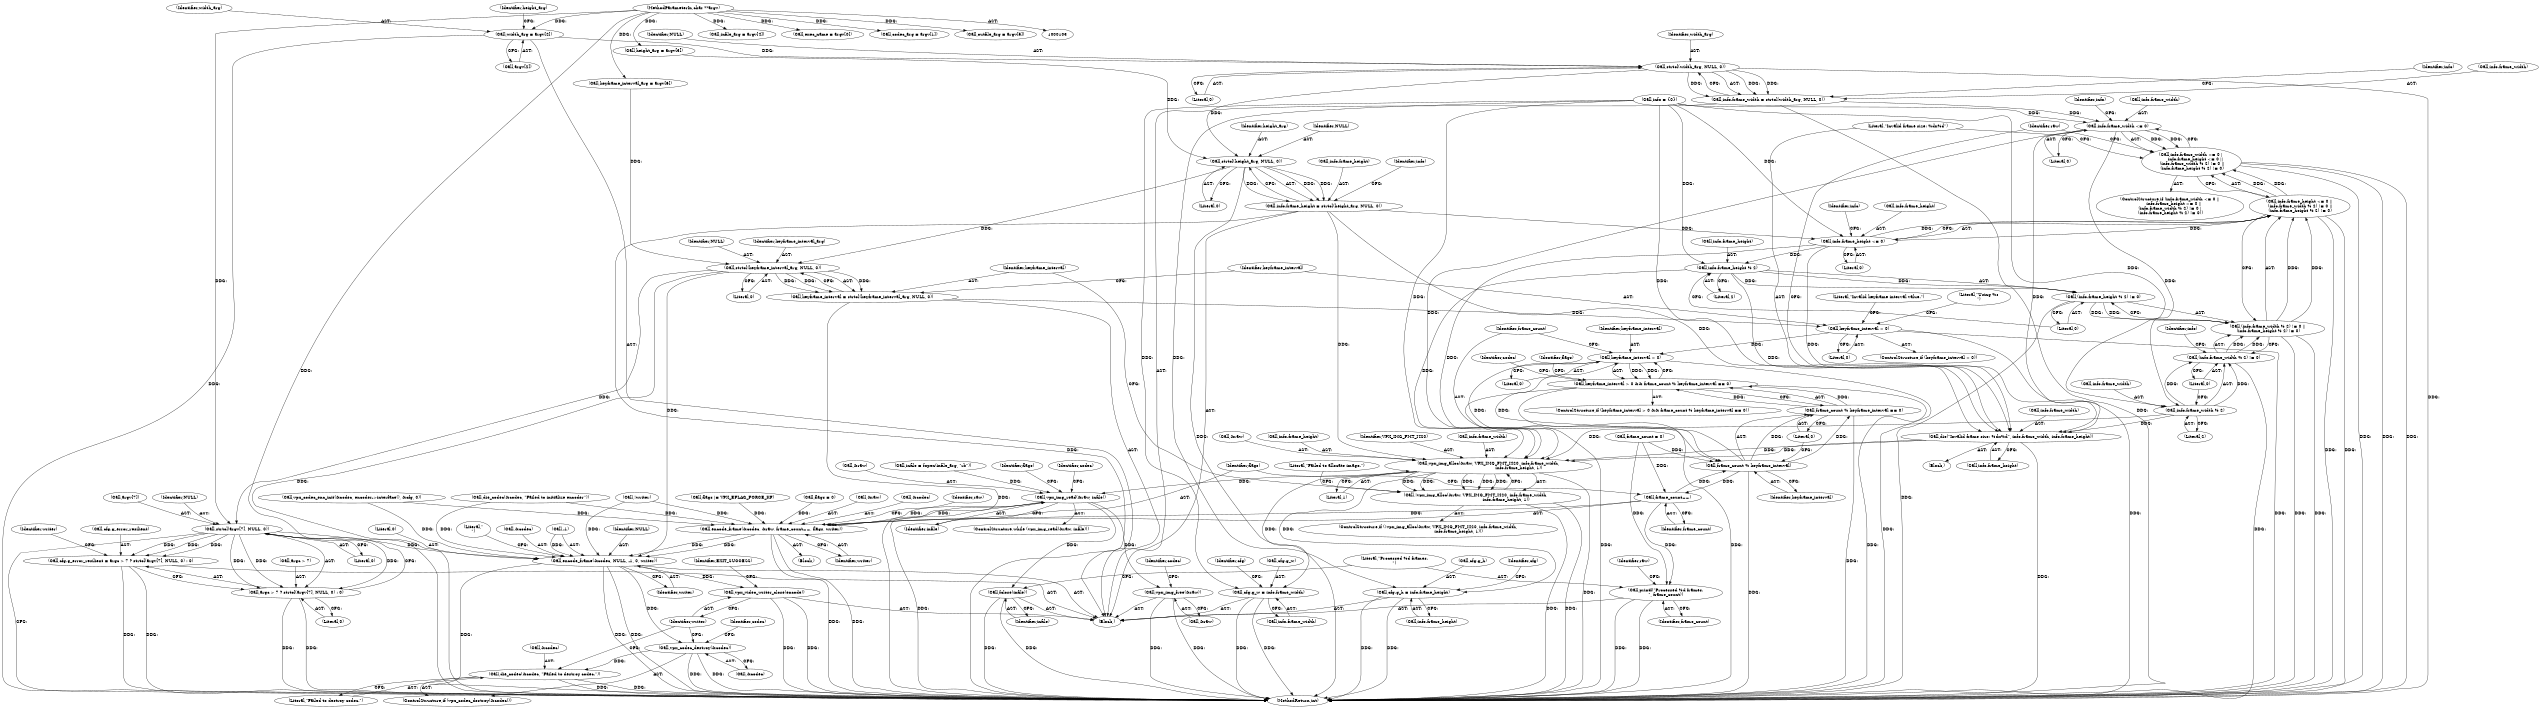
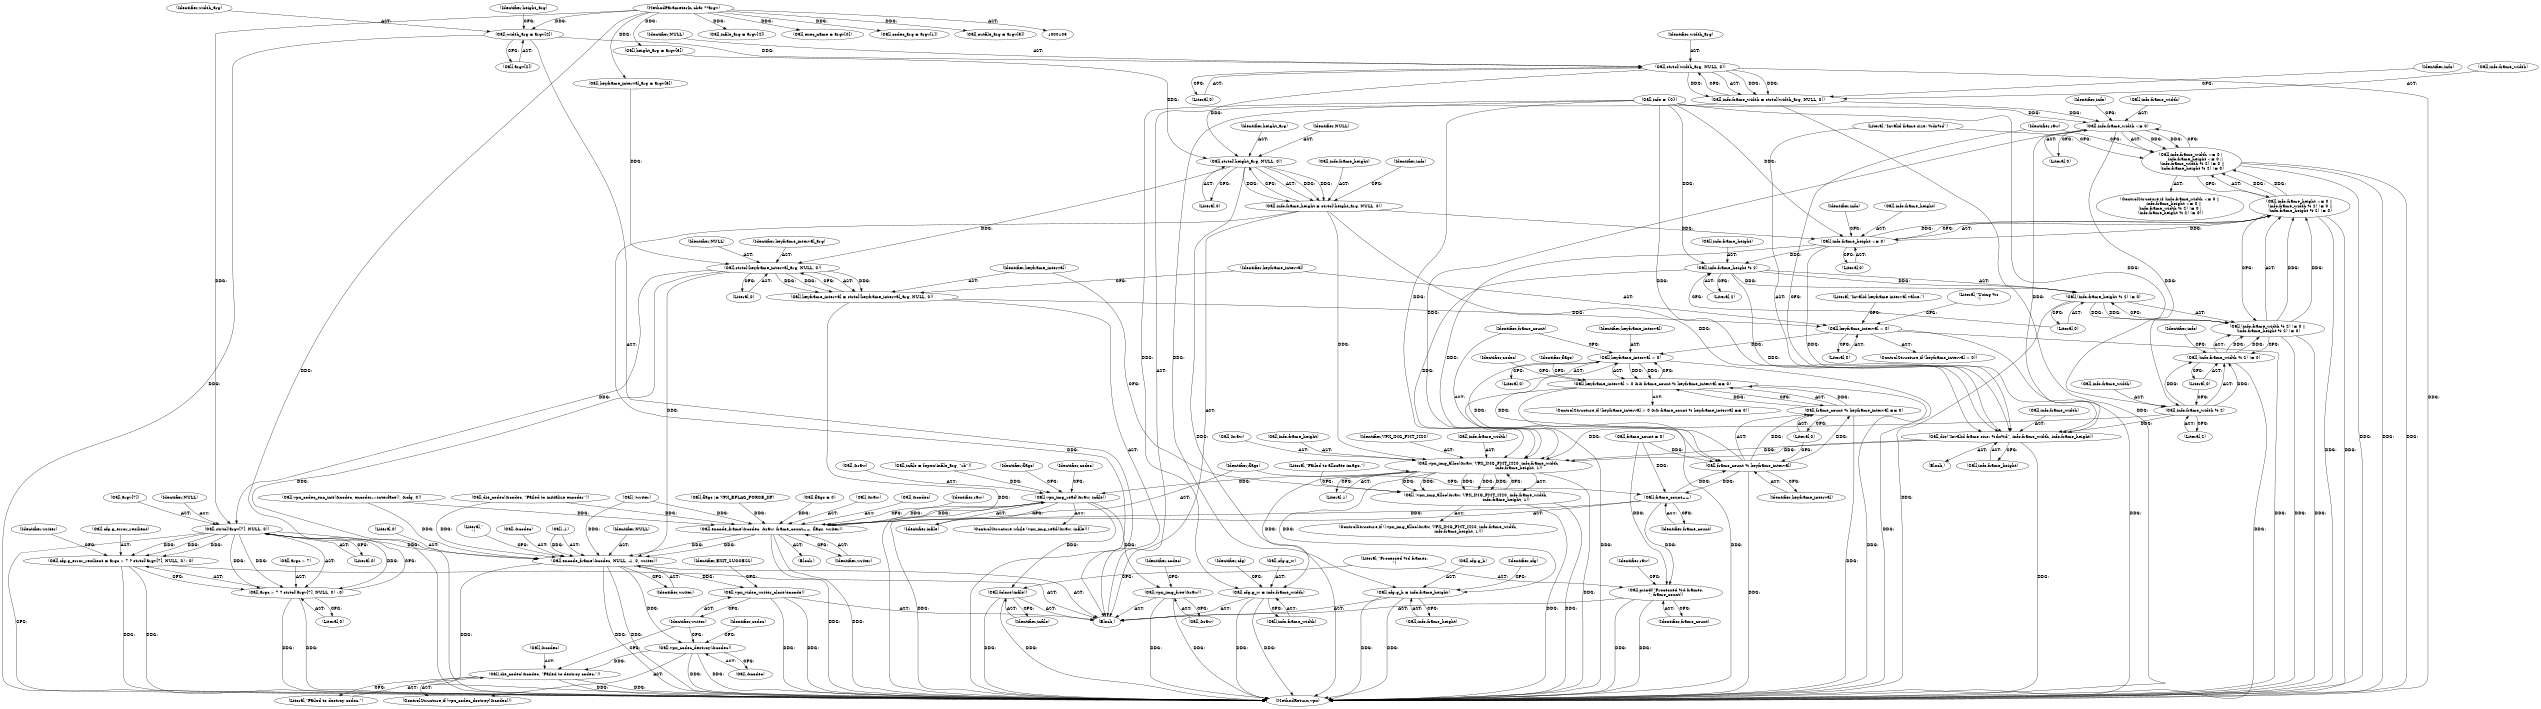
(1298, 701) -> (1298, 701)
